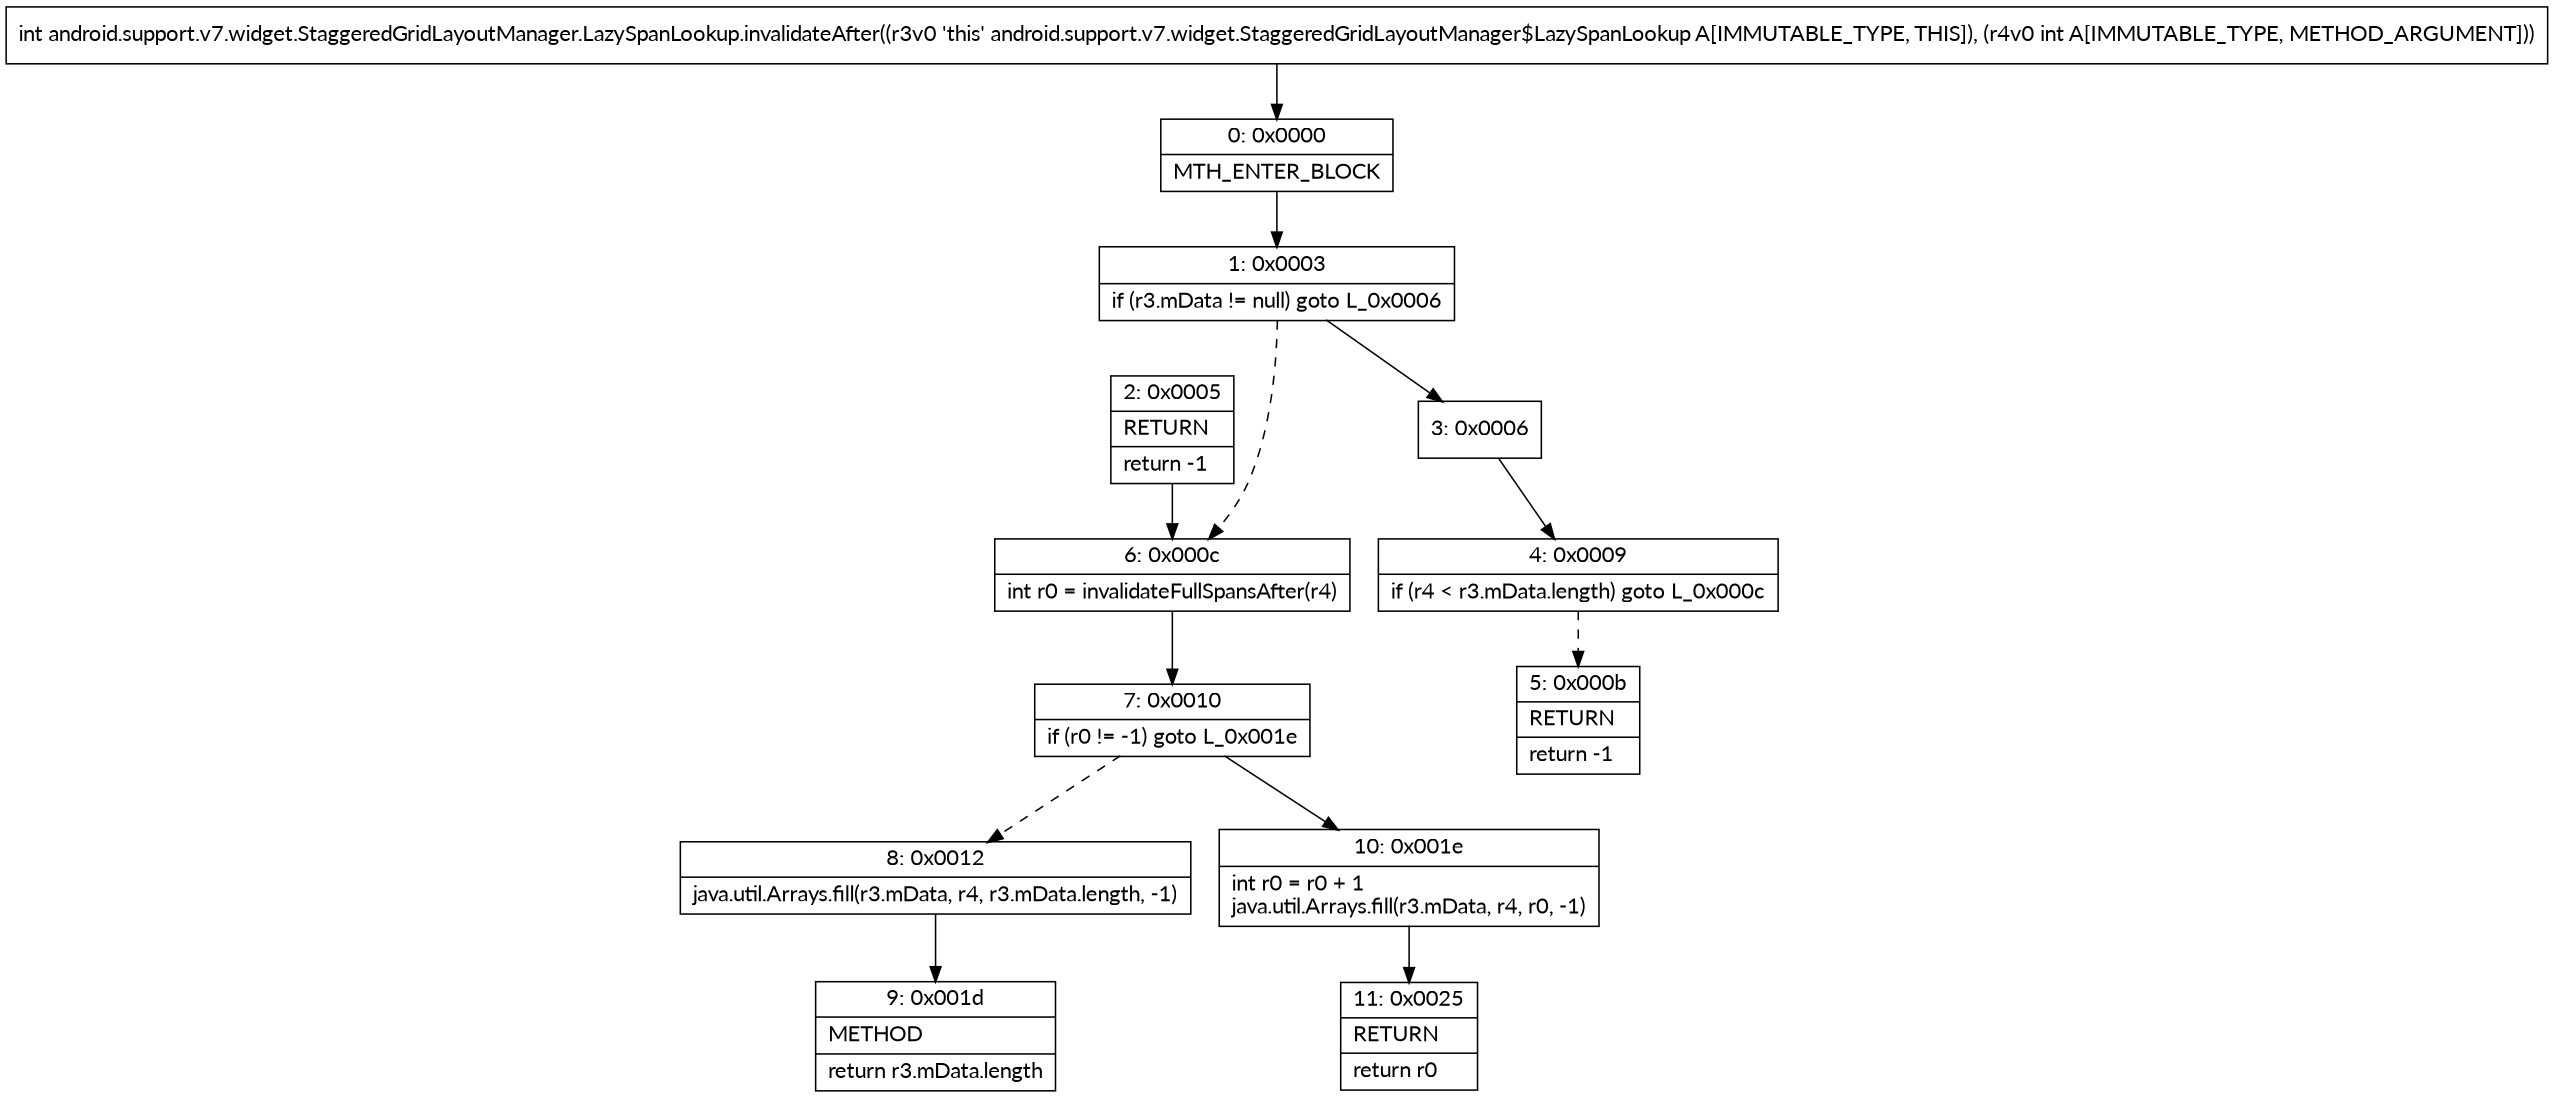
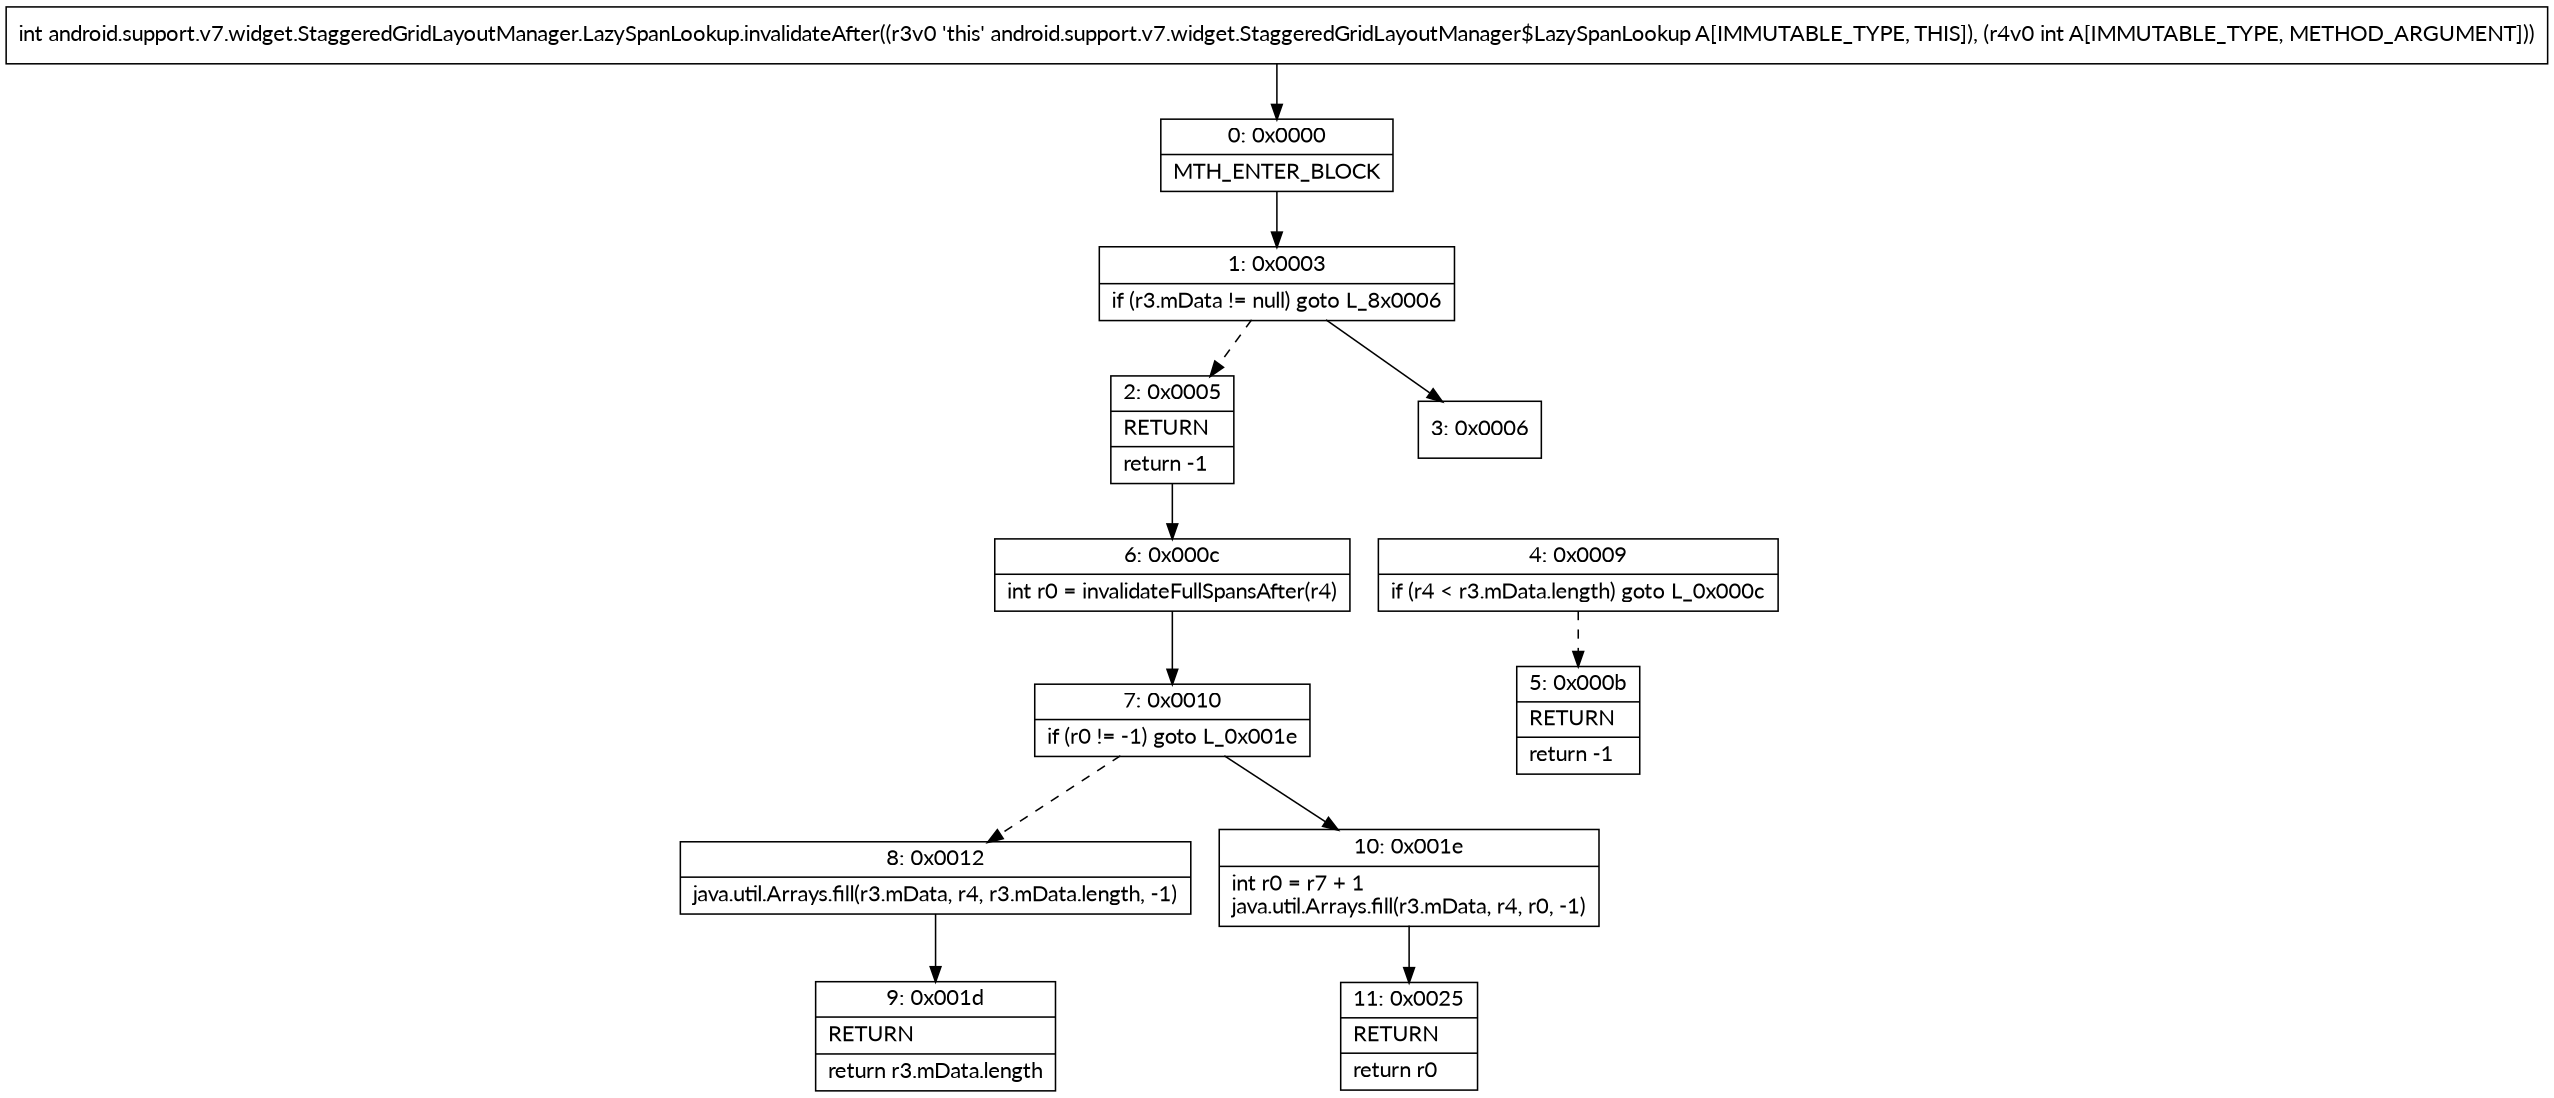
(1277, 301) -> (1277, 301)
(1265, 429) -> (1235, 342)
(1522, 492) -> none
(1298, 884) -> (1298, 884)
(876, 1035) -> (871, 1035)
